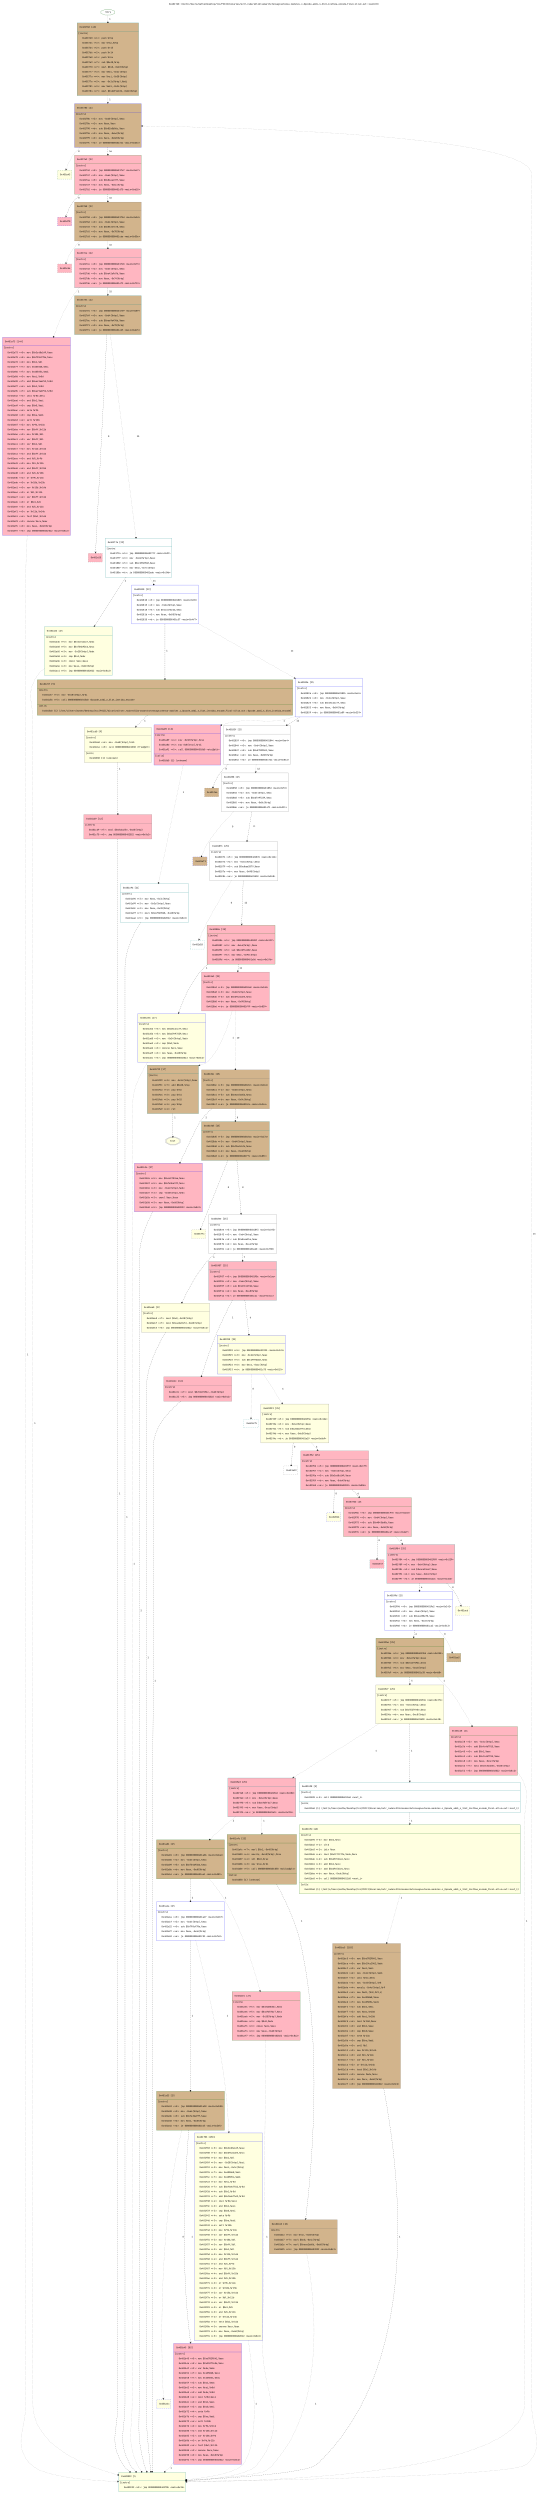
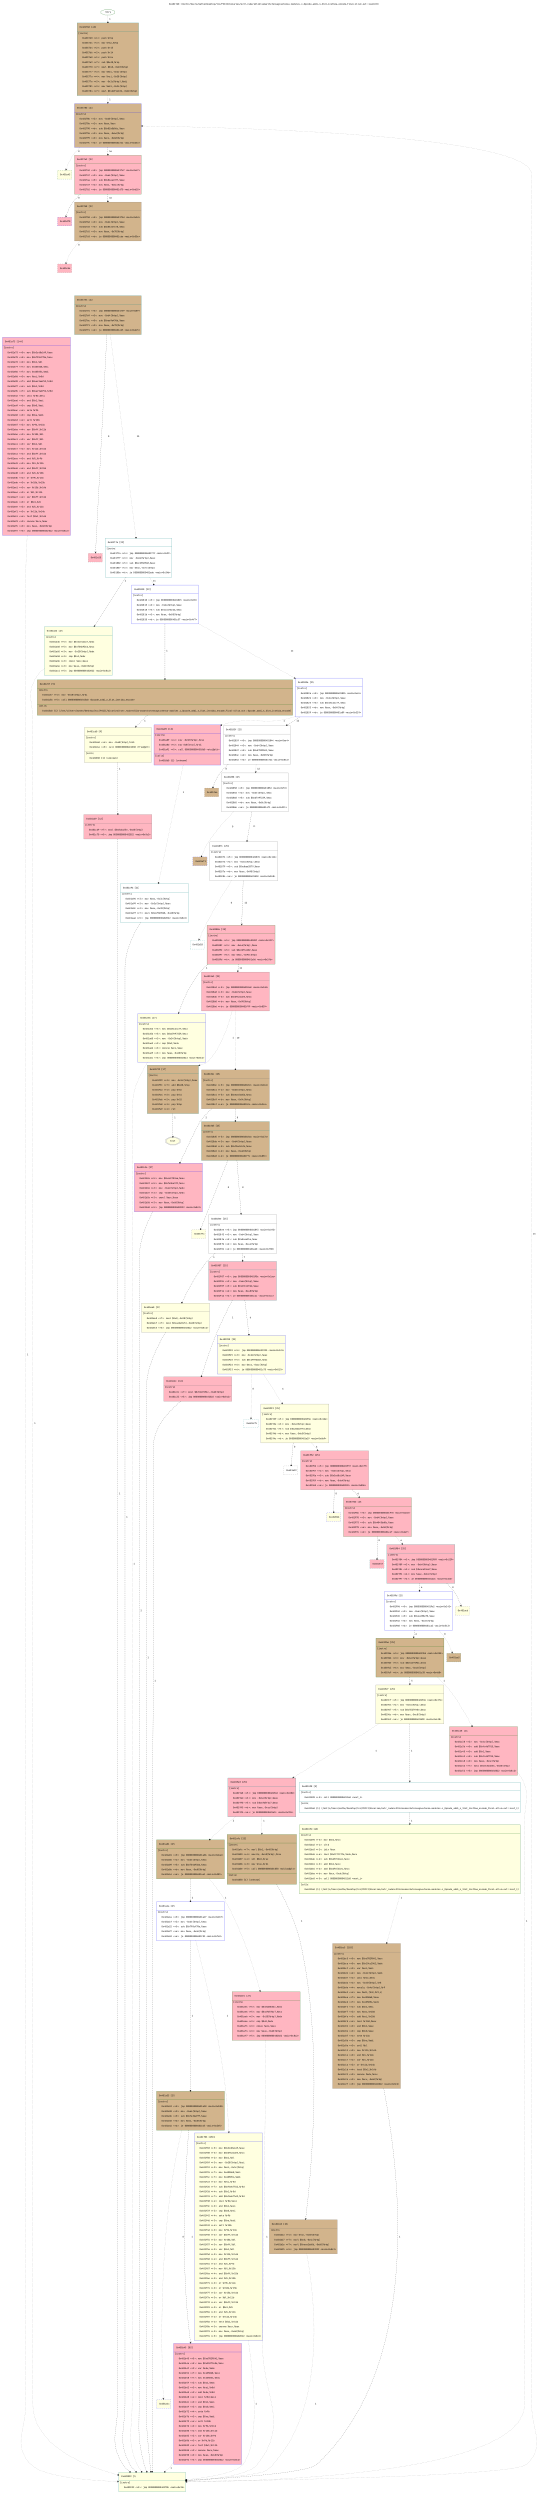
(108, 268) -> none
